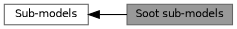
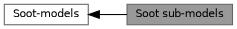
(46, 15) -> (46, 15)
